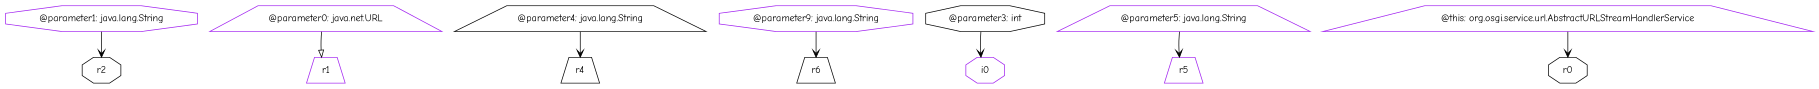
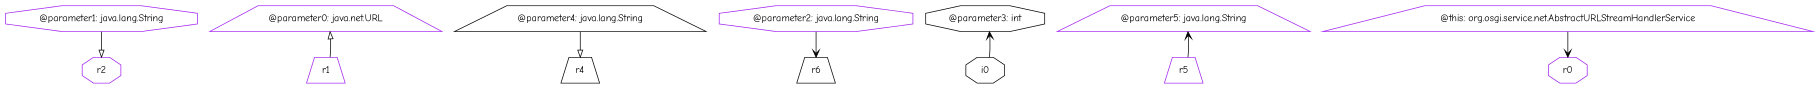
(816, 19) -> (816, 19)
(1568, 19) -> (1568, 19)
(102, 41) -> (102, 41)
(321, 41) -> (331, 48)
(580, 41) -> (580, 41)
(980, 41) -> (990, 48)
(1179, 41) -> (1188, 48)
(102, 70) -> (102, 70)
(985, 70) -> (985, 70)
(1568, 70) -> (1568, 70)
